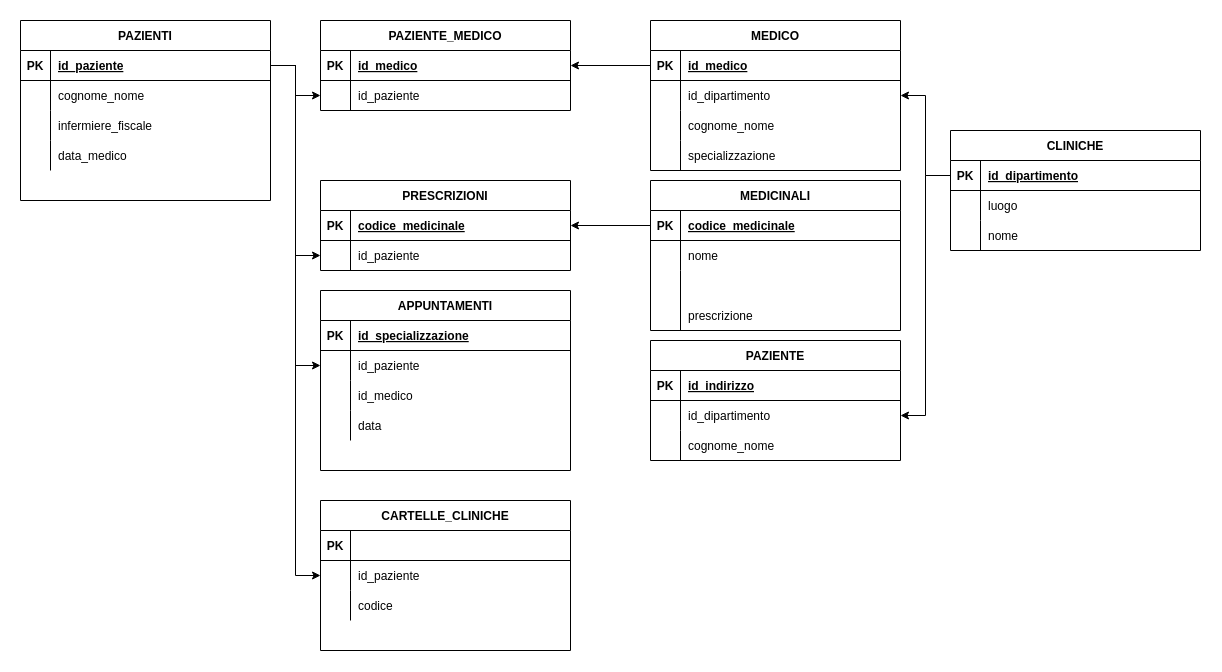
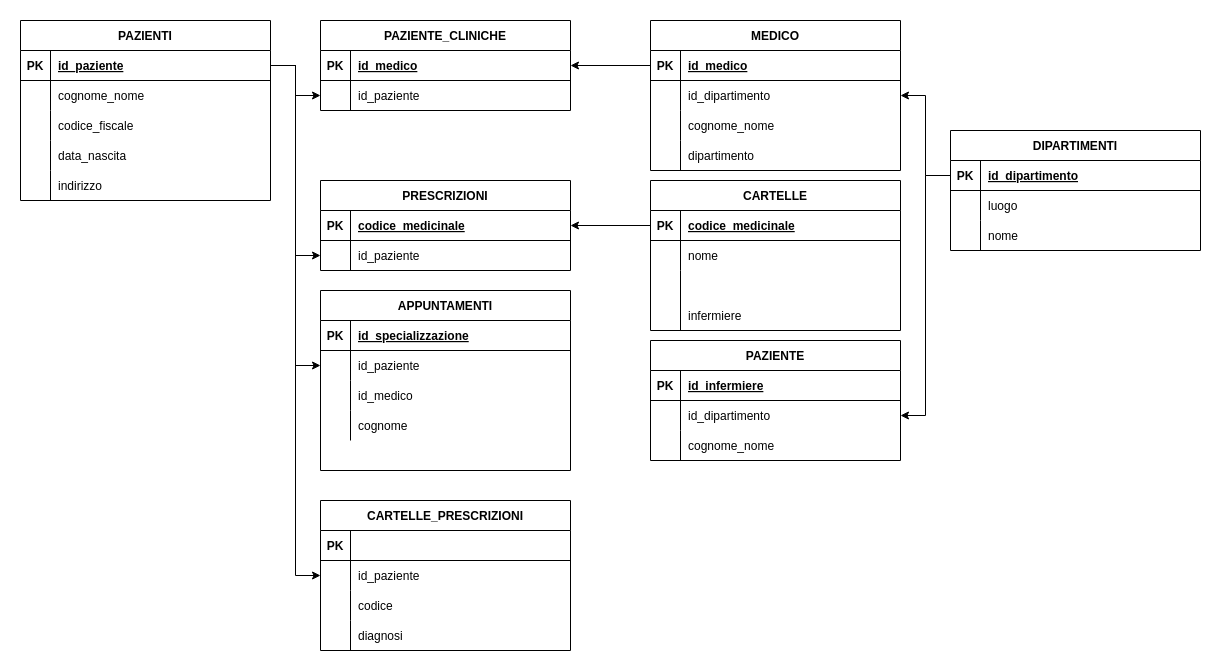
(445, 36) -> (445, 36)
(112, 126) -> (100, 126)
(1075, 146) -> (1075, 146)
(93, 156) -> (97, 156)
(736, 156) -> (725, 156)
none -> (161, 186)
(775, 196) -> (775, 196)
(725, 316) -> (718, 316)
(722, 386) -> (727, 386)
(371, 426) -> (382, 426)
(445, 516) -> (445, 516)
none -> (461, 636)
